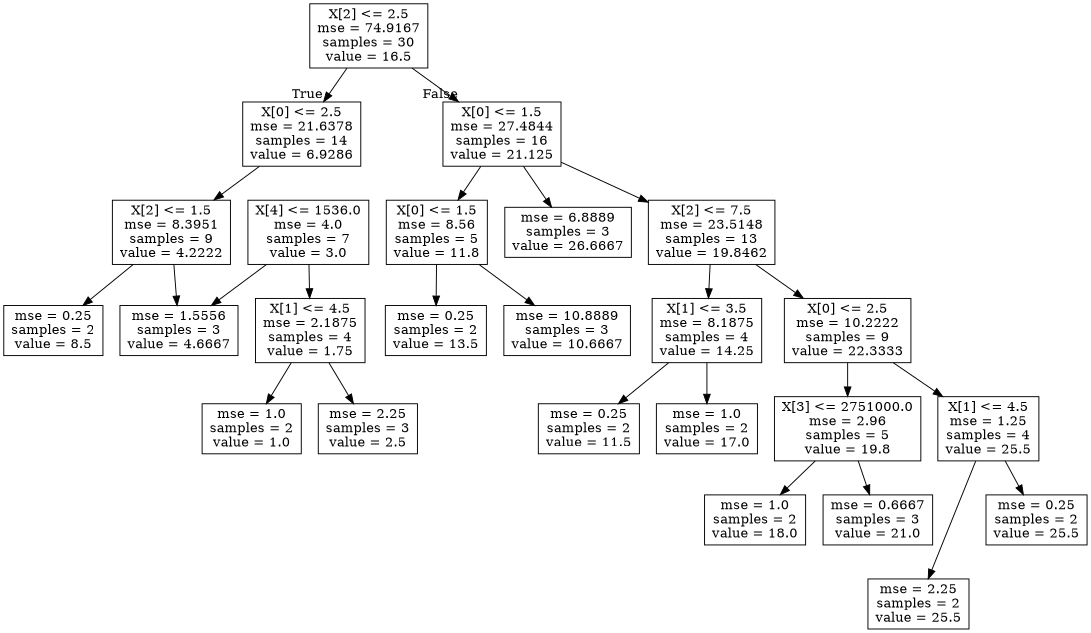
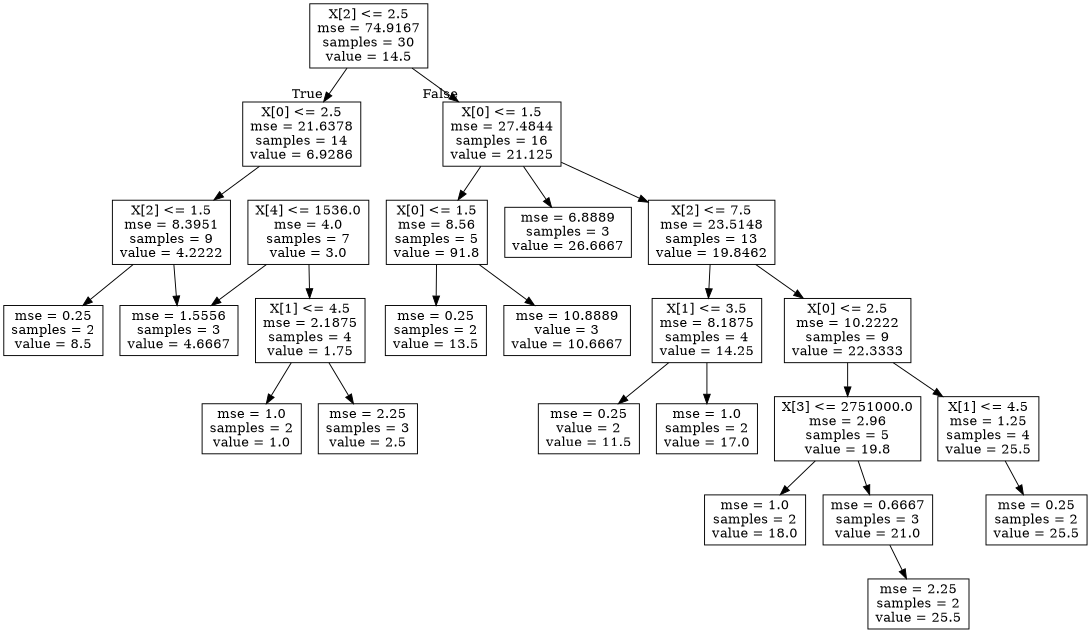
(369, 36) -> (369, 36)
(437, 232) -> (437, 232)
(567, 331) -> (567, 331)
(589, 429) -> (589, 429)
(954, 516) -> (896, 558)
